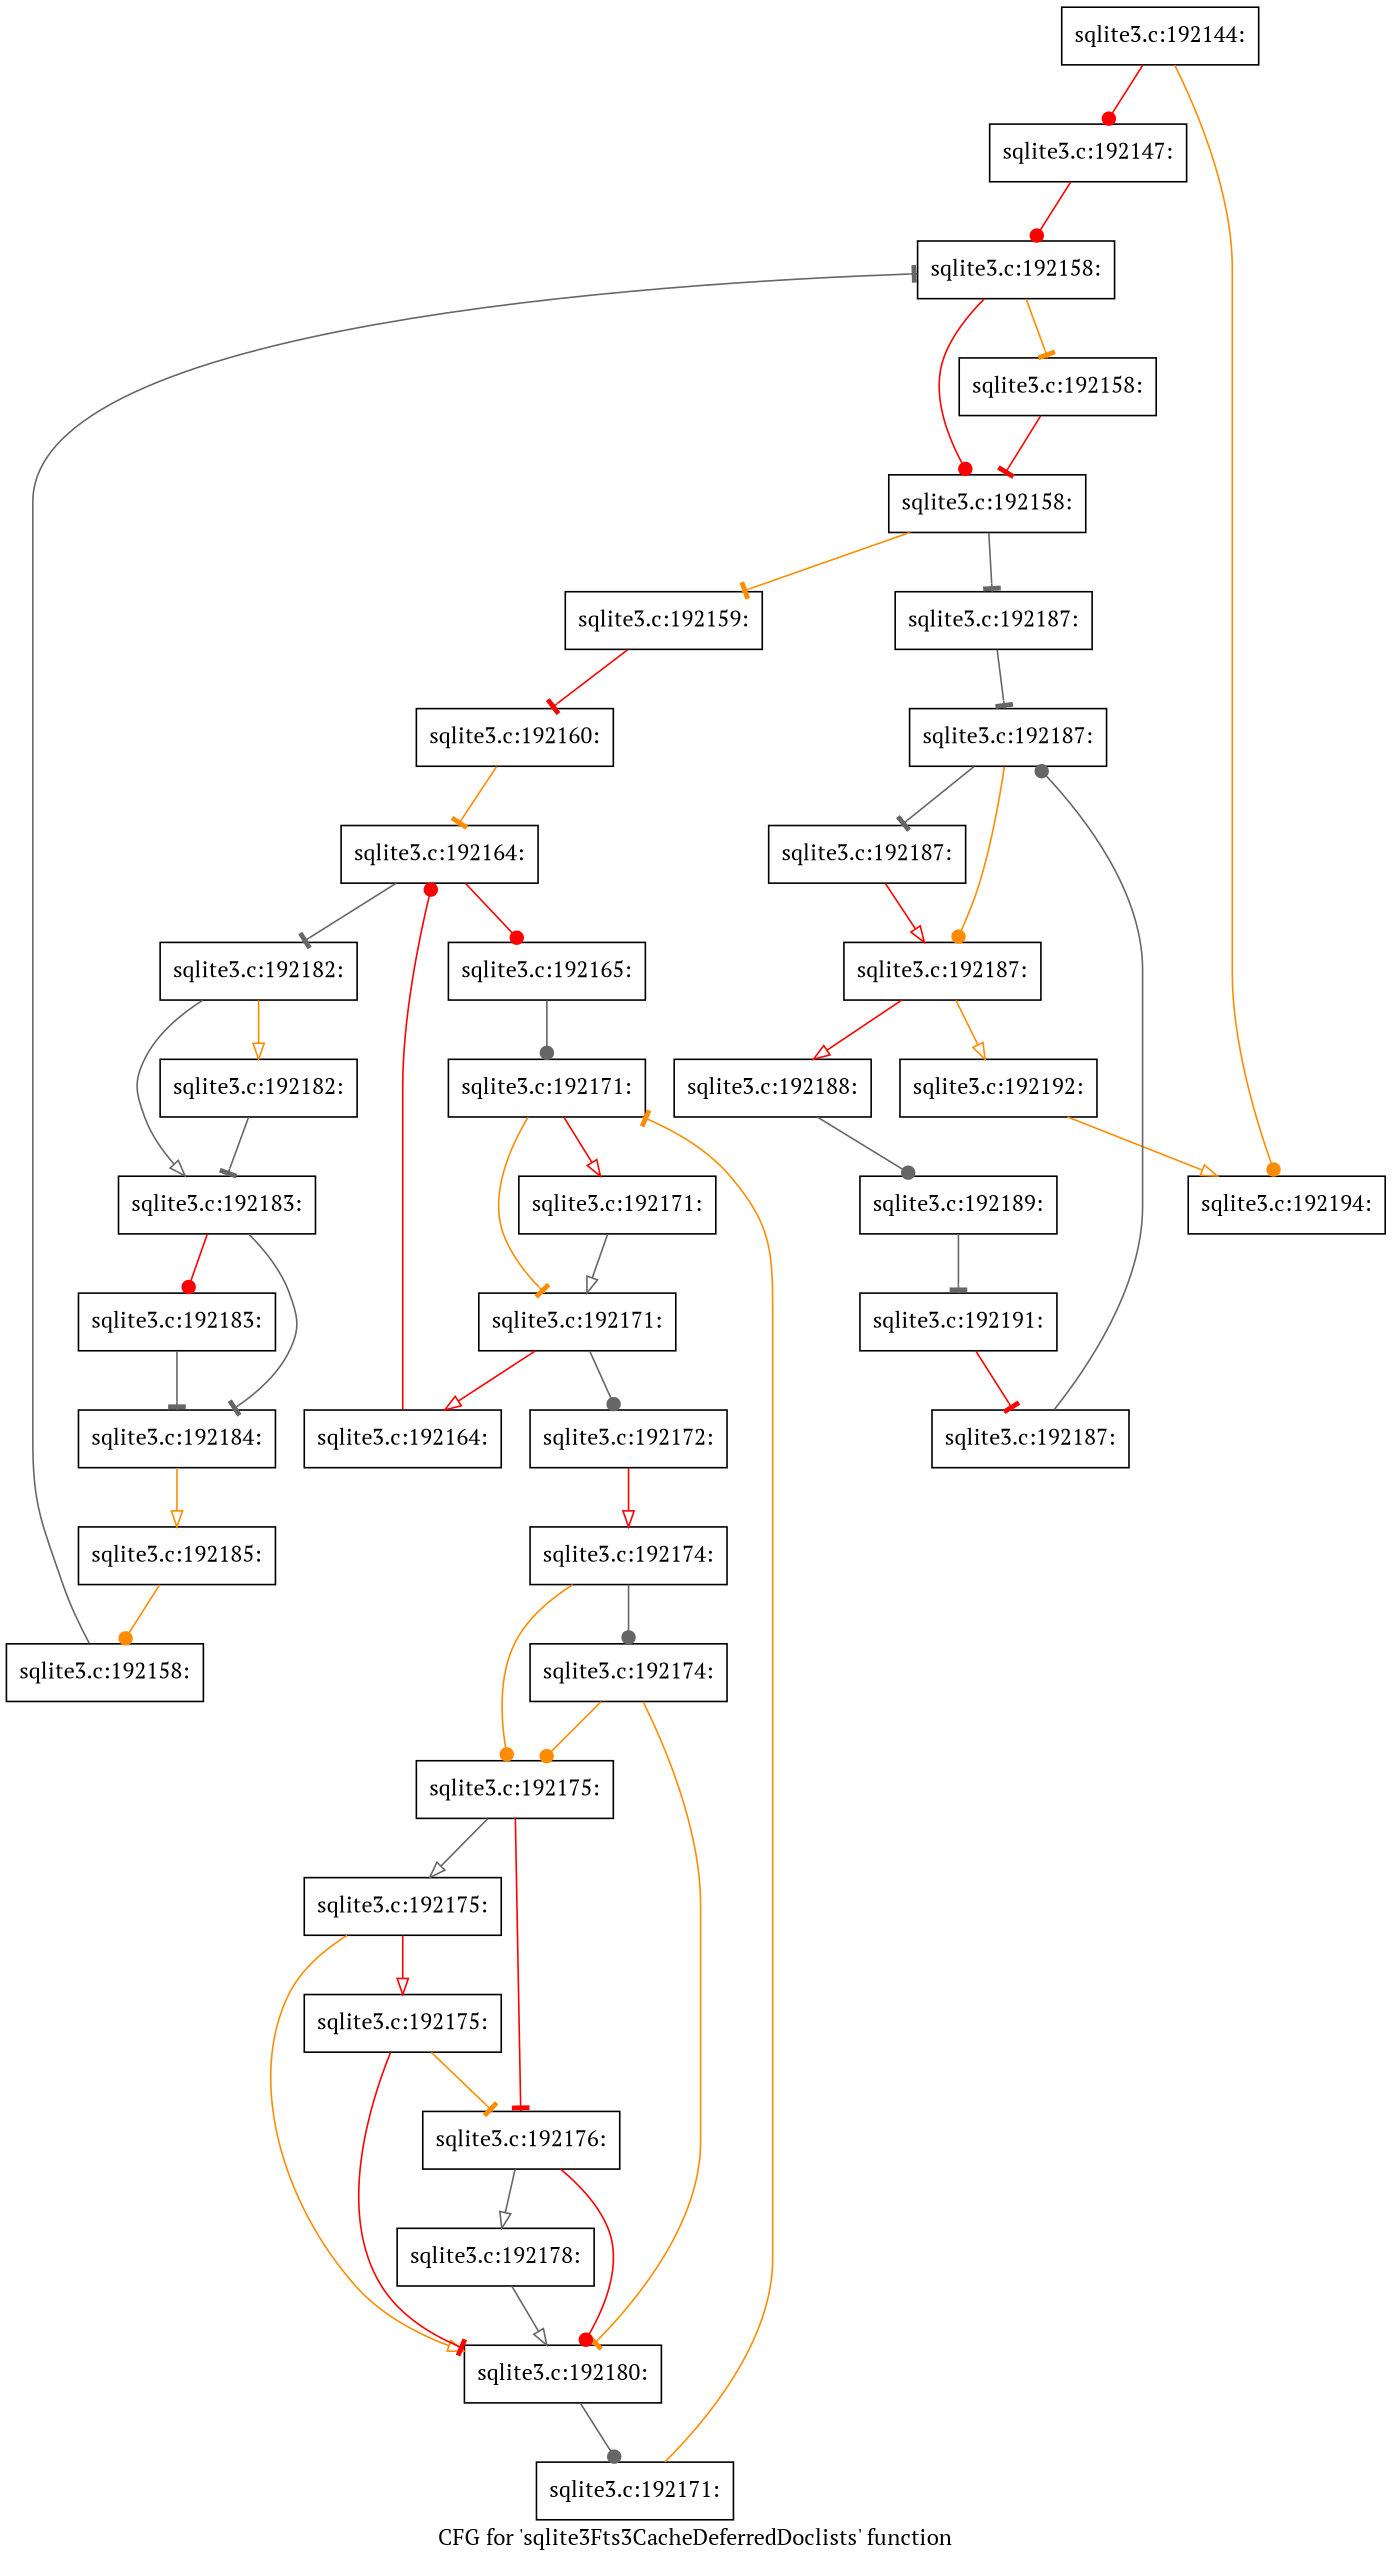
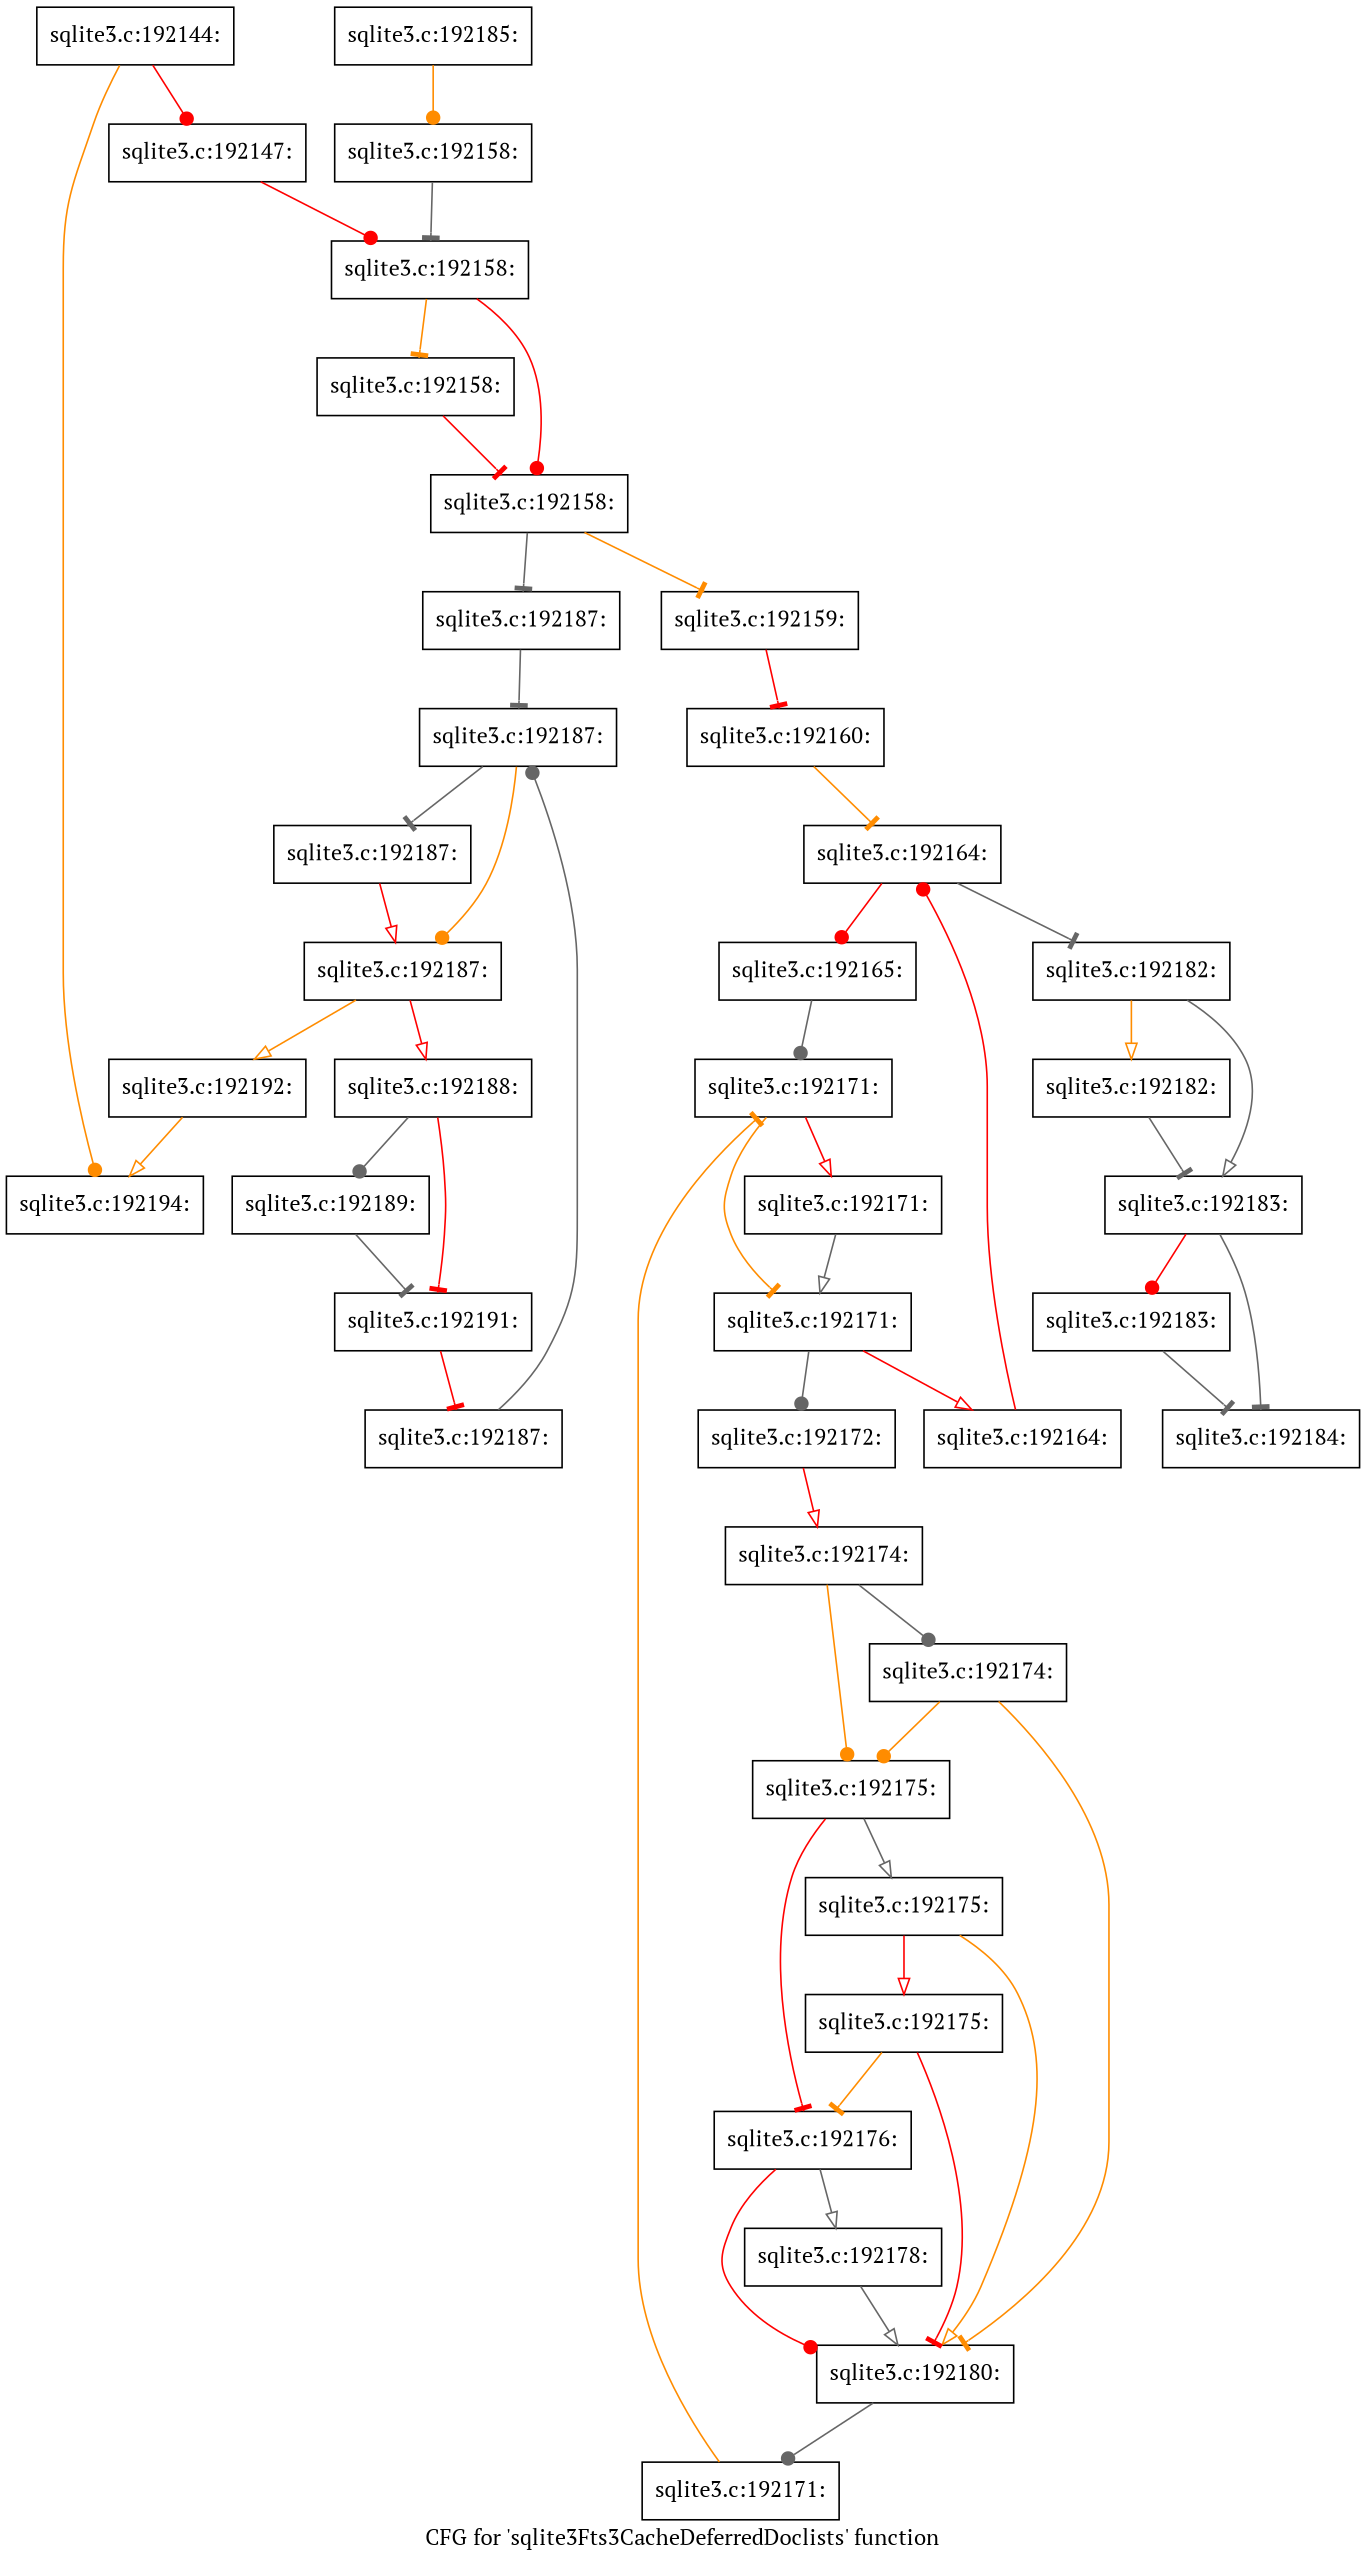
none -> (446, 1201)
(177, 1489) -> none
